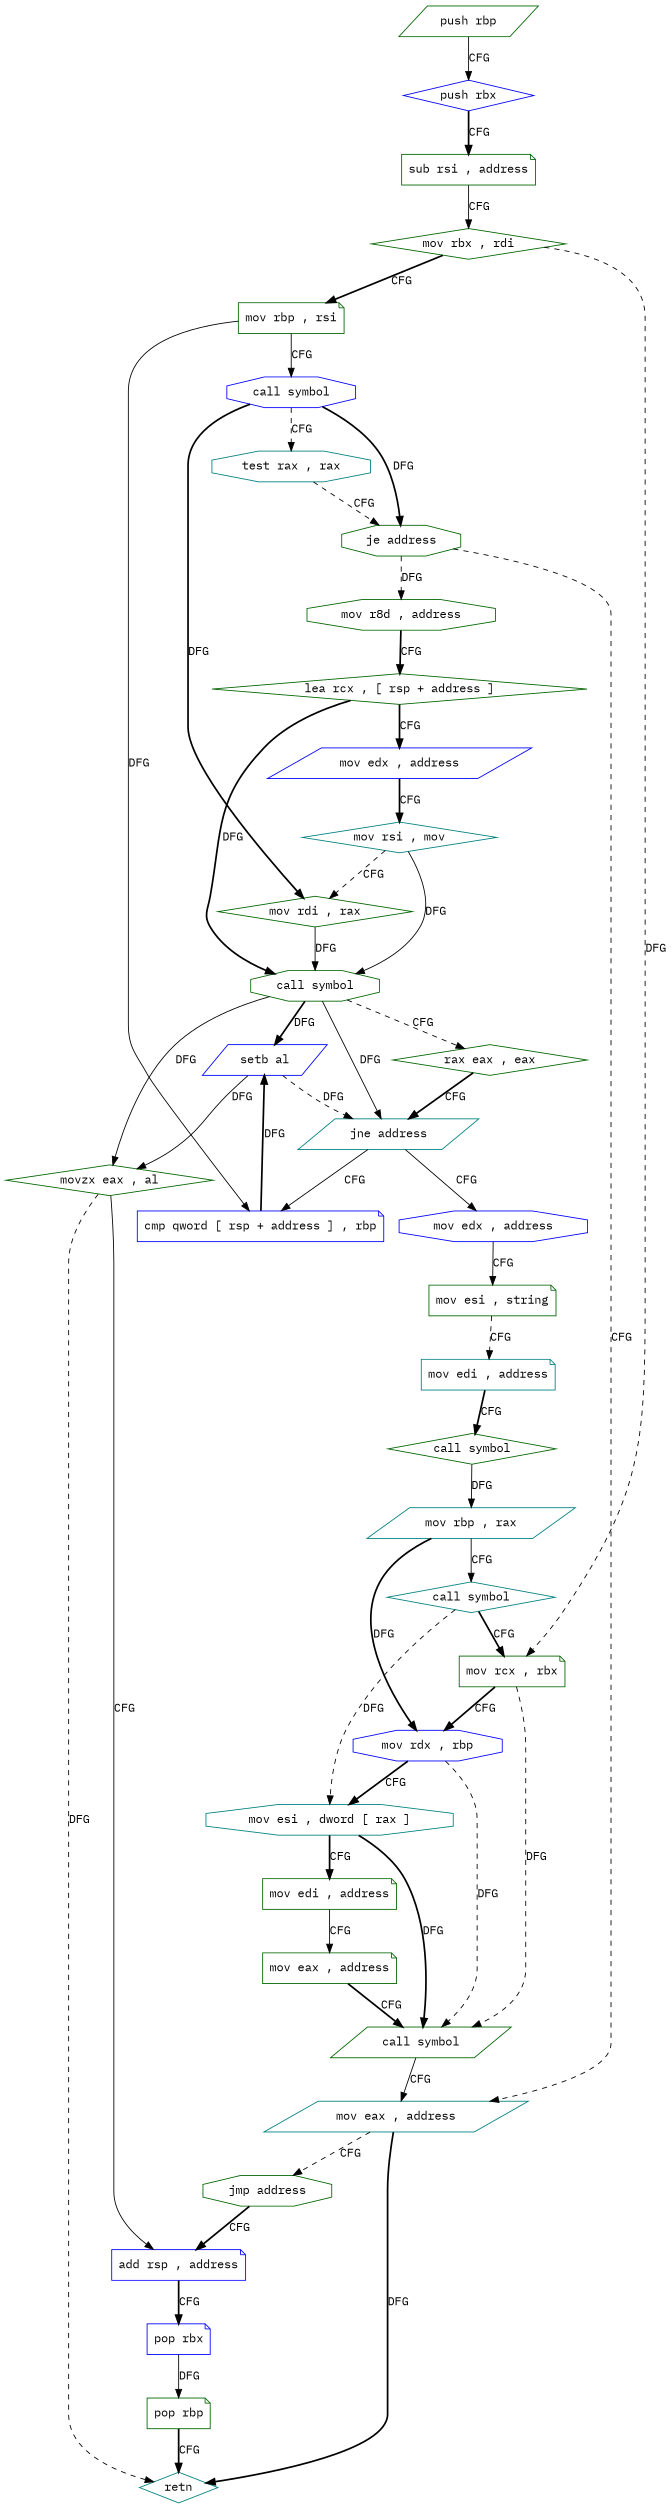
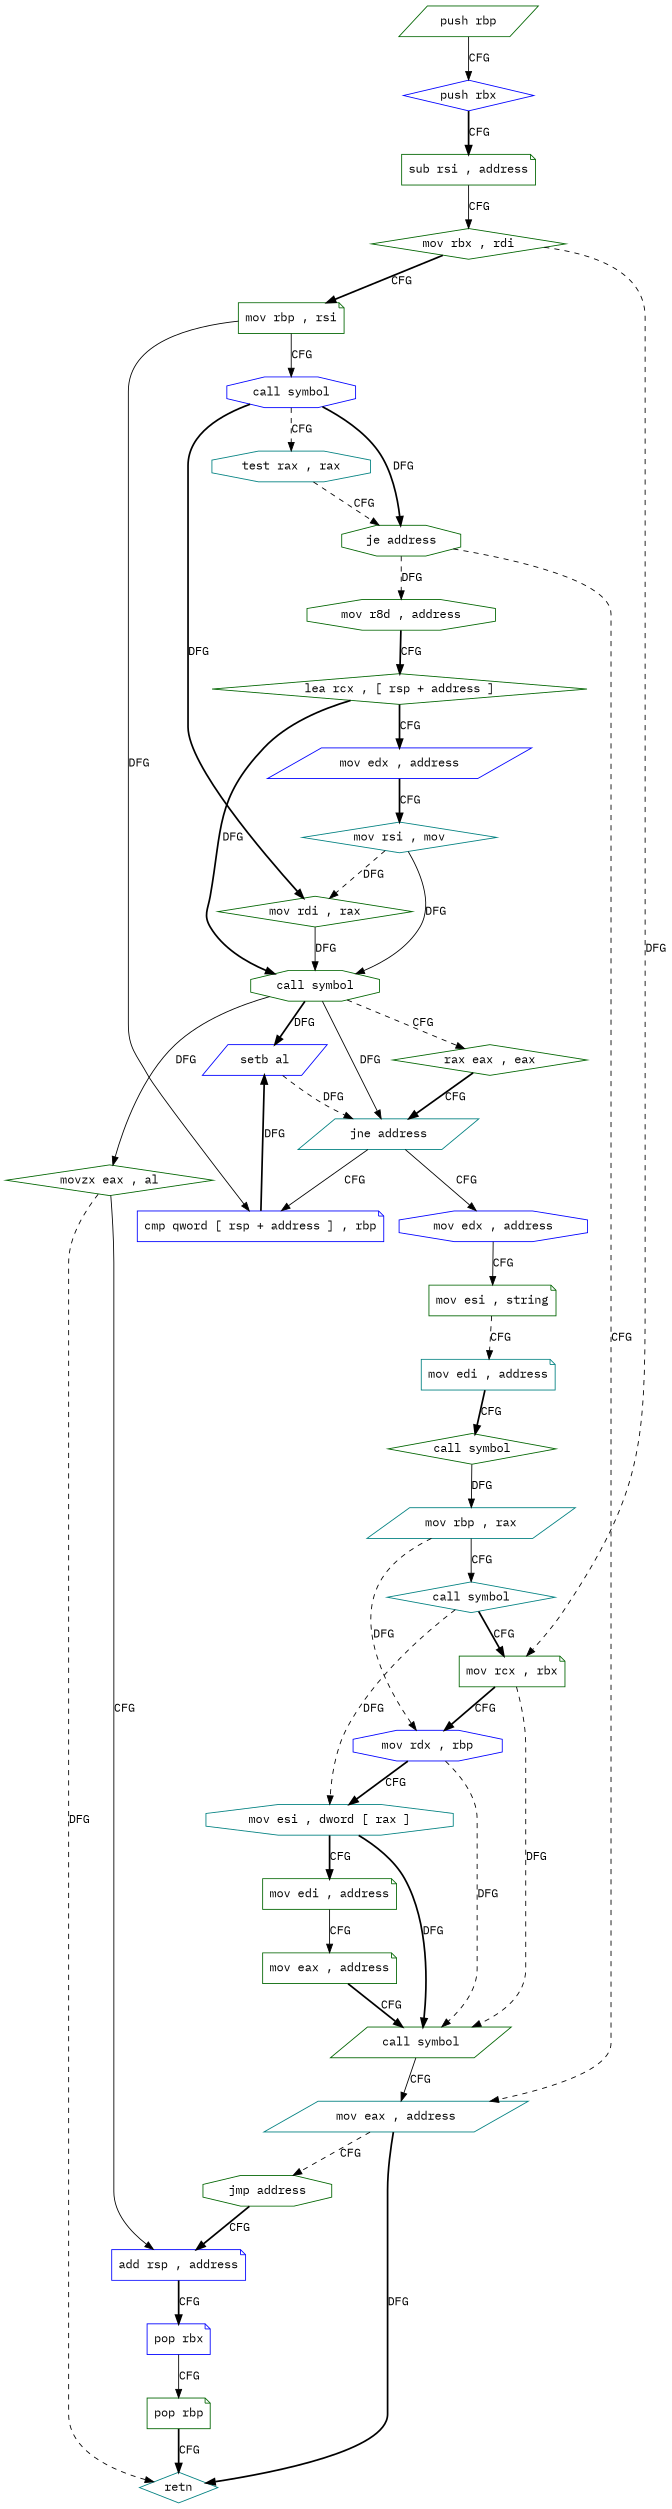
(374, 875) -> (374, 875)
(200, 1125) -> none
(371, 1622) -> (371, 1622)
(189, 2376) -> (189, 2376)
